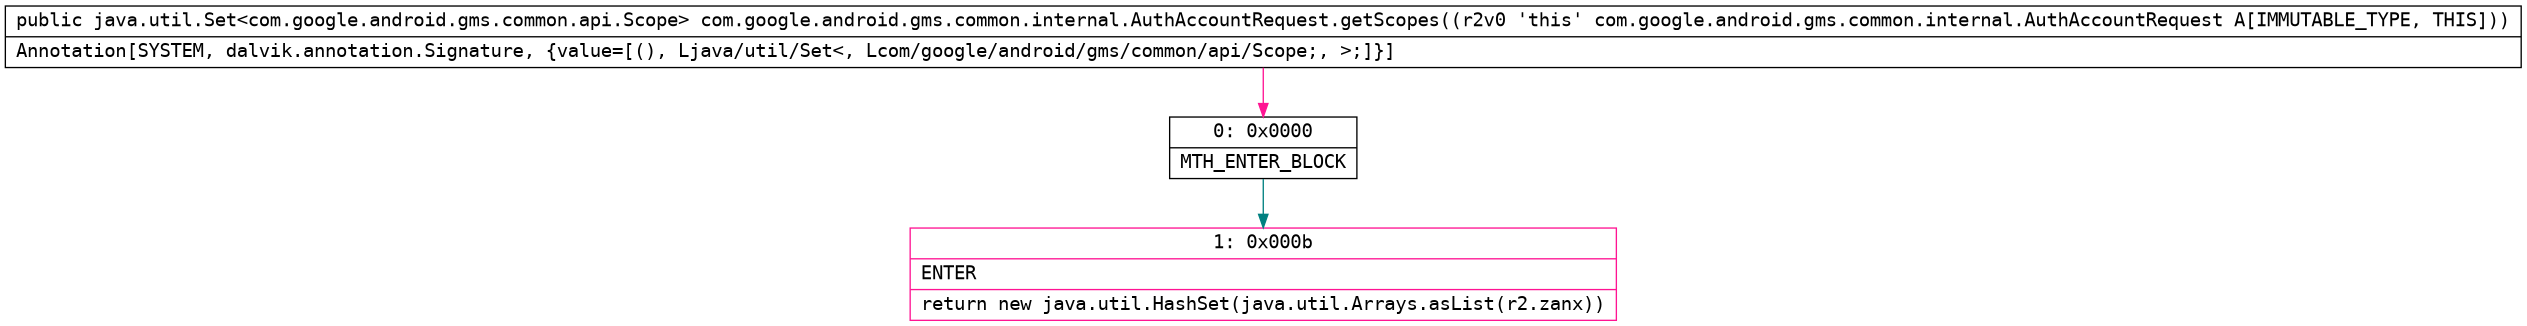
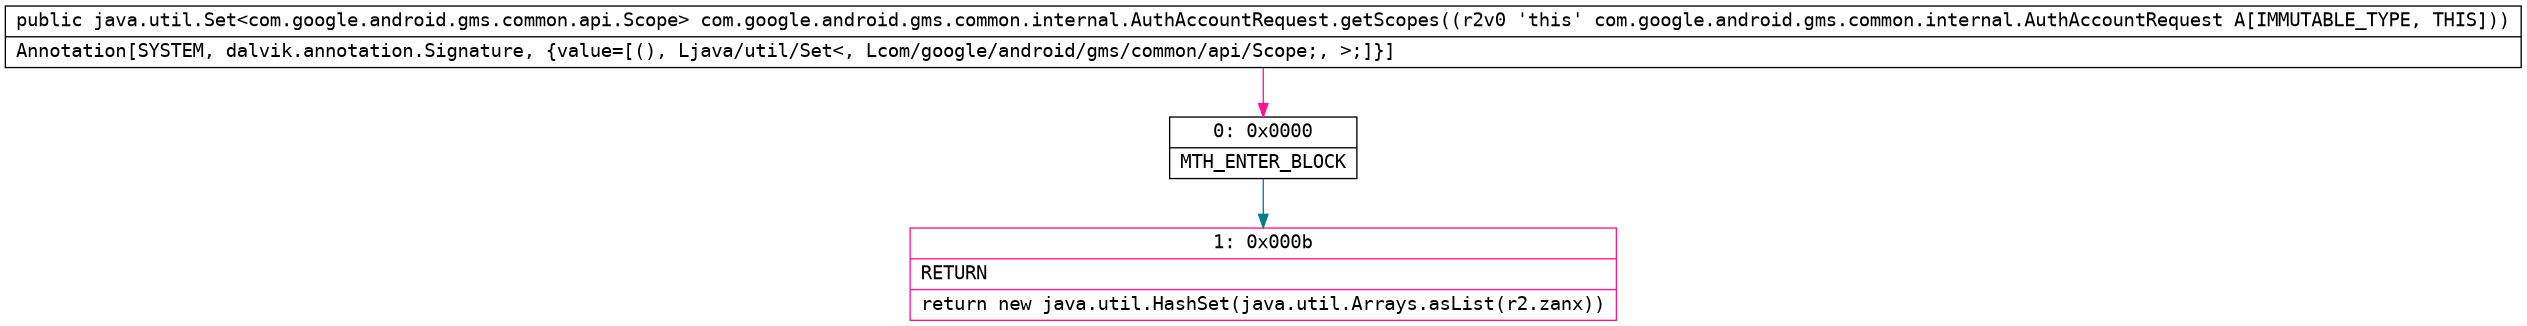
(949, 274) -> (954, 274)
